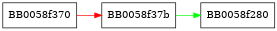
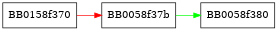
(40, 15) -> (40, 15)
(238, 15) -> (238, 15)
